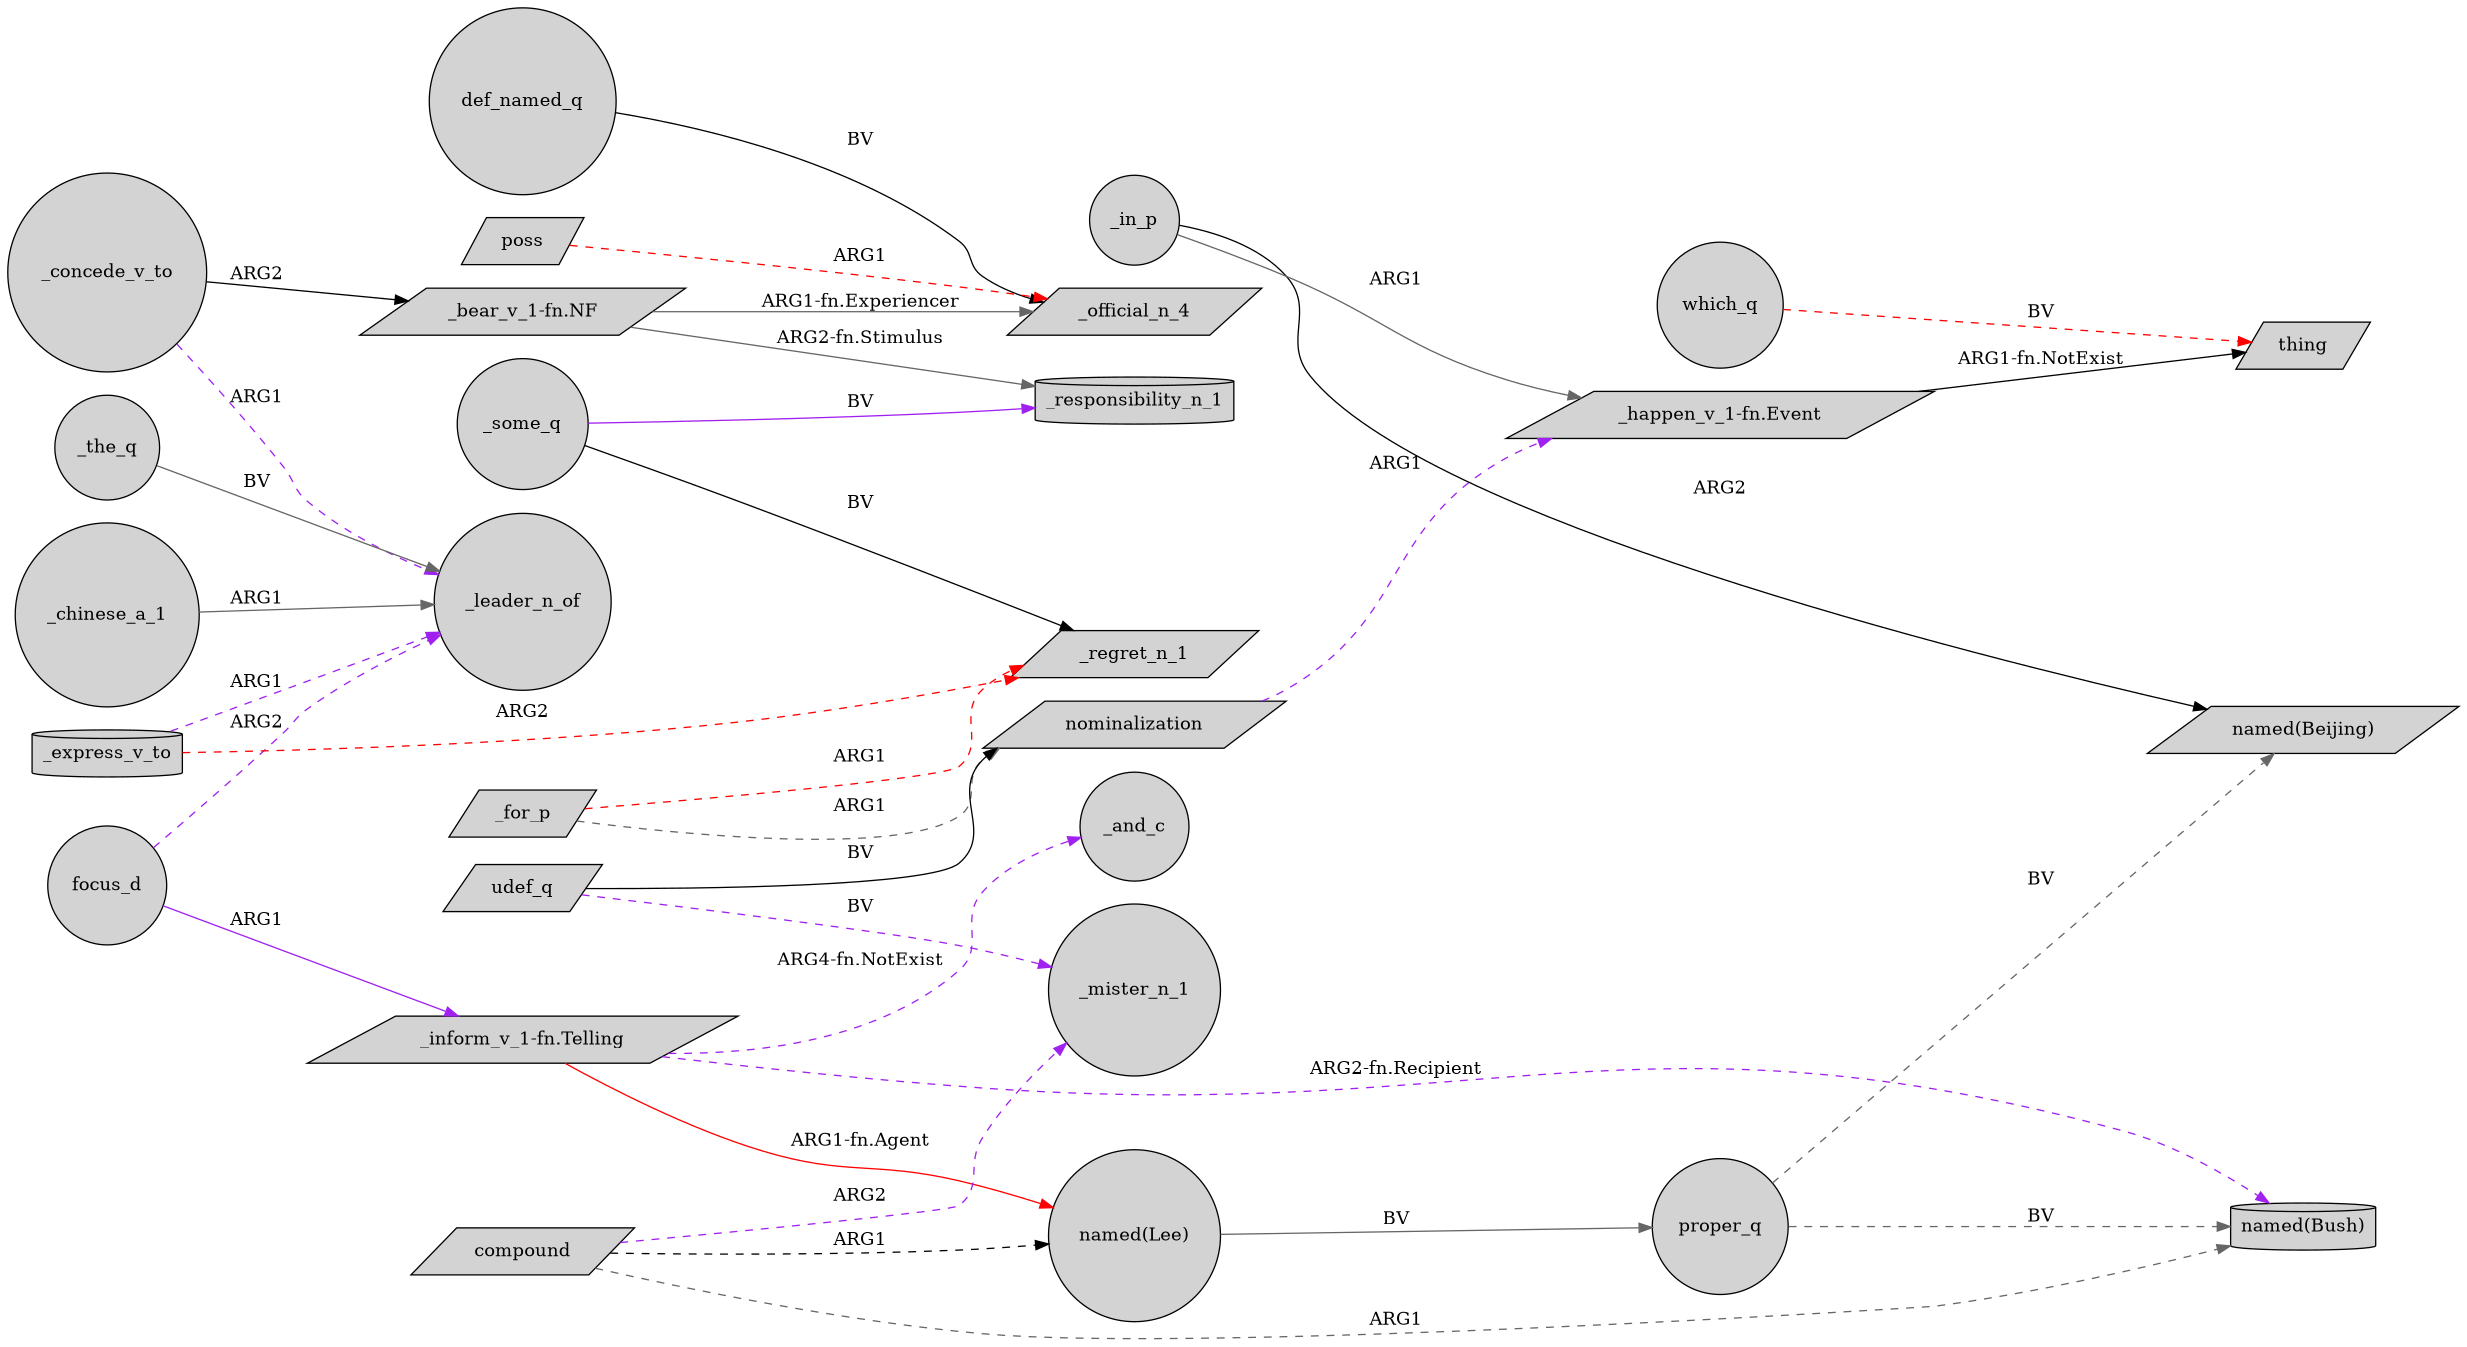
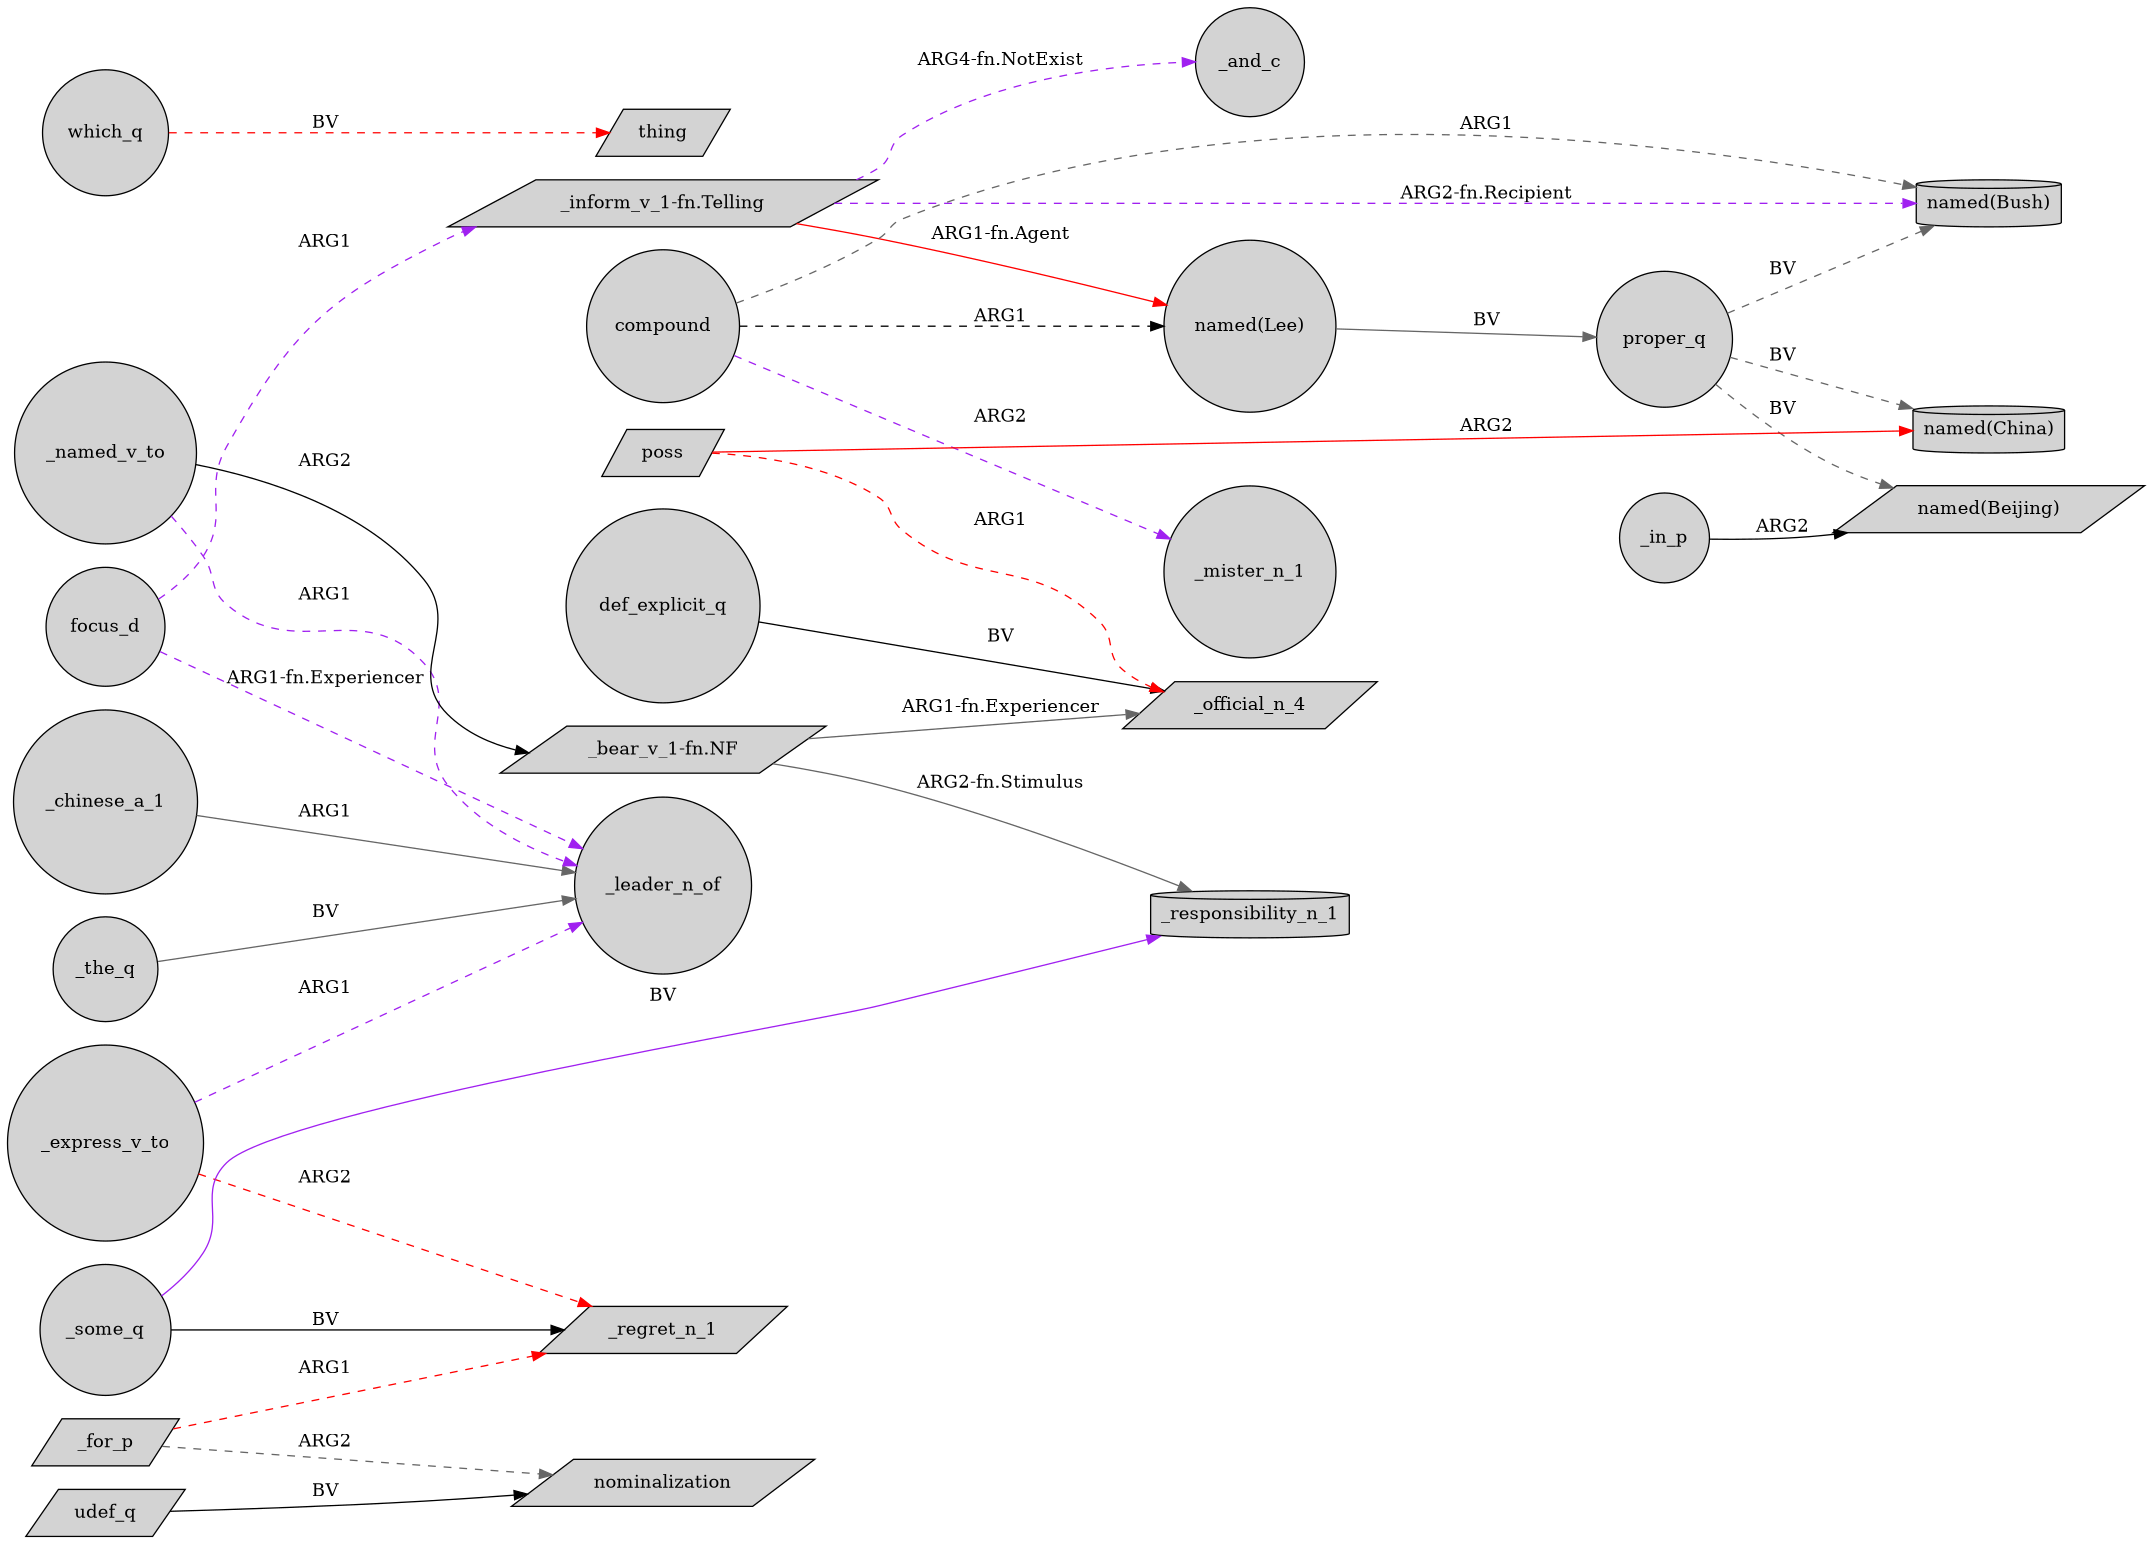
(523, 101) -> (663, 606)
(107, 273) -> (106, 453)
(1720, 415) -> none
none -> (1989, 429)
(257, 723) -> (325, 678)
(107, 753) -> (106, 1143)
(860, 806) -> (325, 1442)
(811, 924) -> none
(304, 959) -> (266, 382)
(523, 1251) -> (663, 326)
